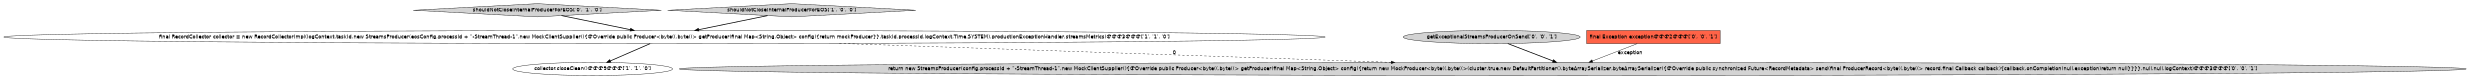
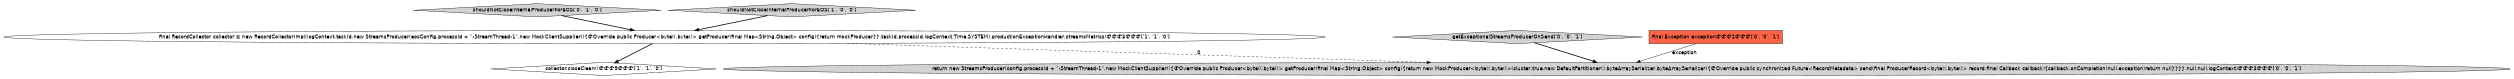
(1492, 37) -> (1517, 37)
(593, 69) -> (604, 69)
